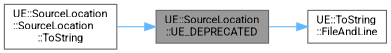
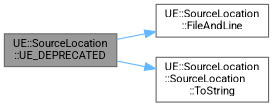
(131, 27) -> (131, 64)
(347, 27) -> (212, 21)
